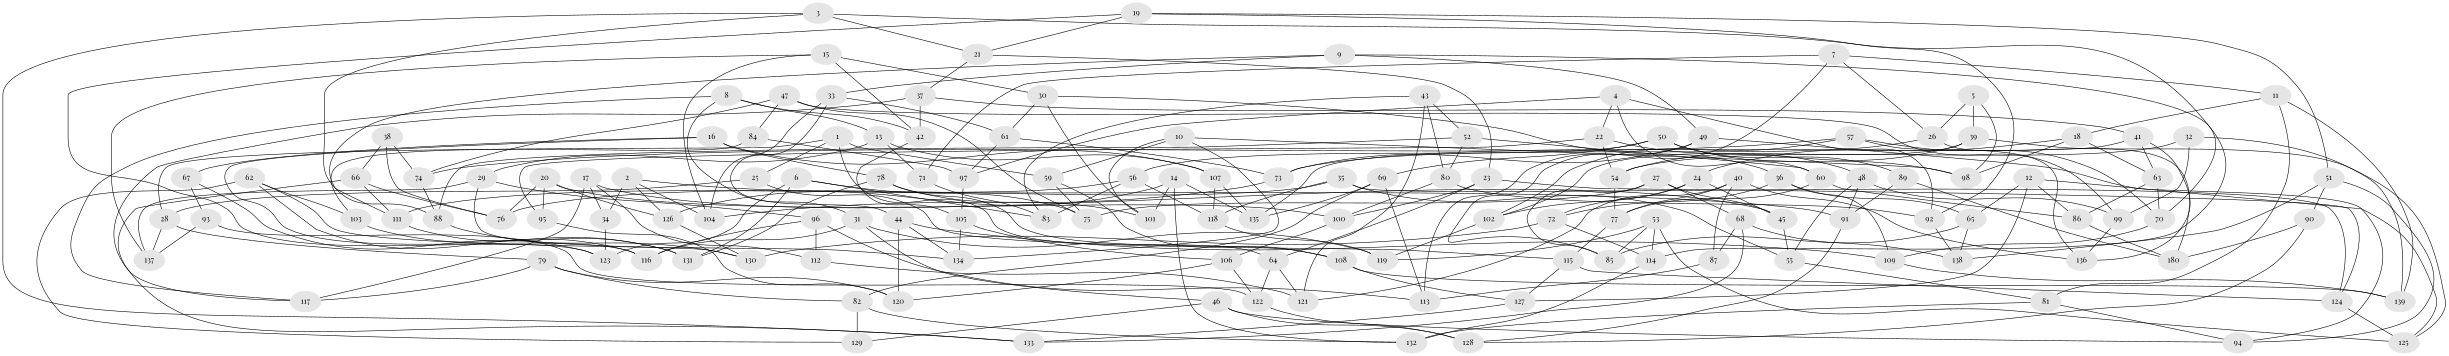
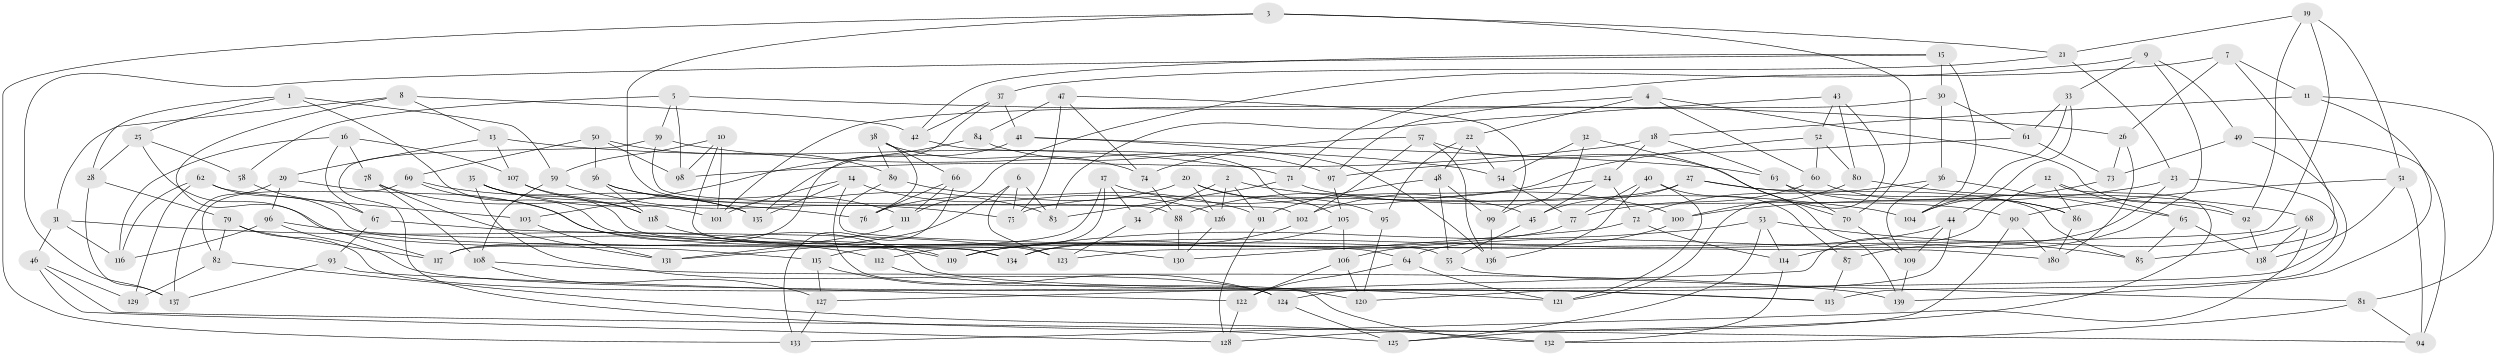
none -> (883, 157)
none -> (242, 178)
none -> (1651, 204)
